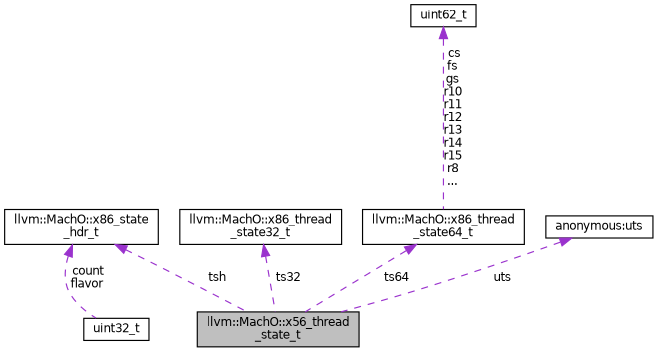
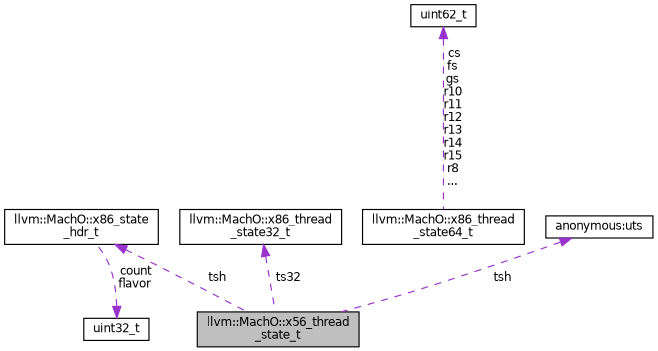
(501, 278) -> (501, 278)
(356, 281) -> none
(69, 292) -> (112, 274)
